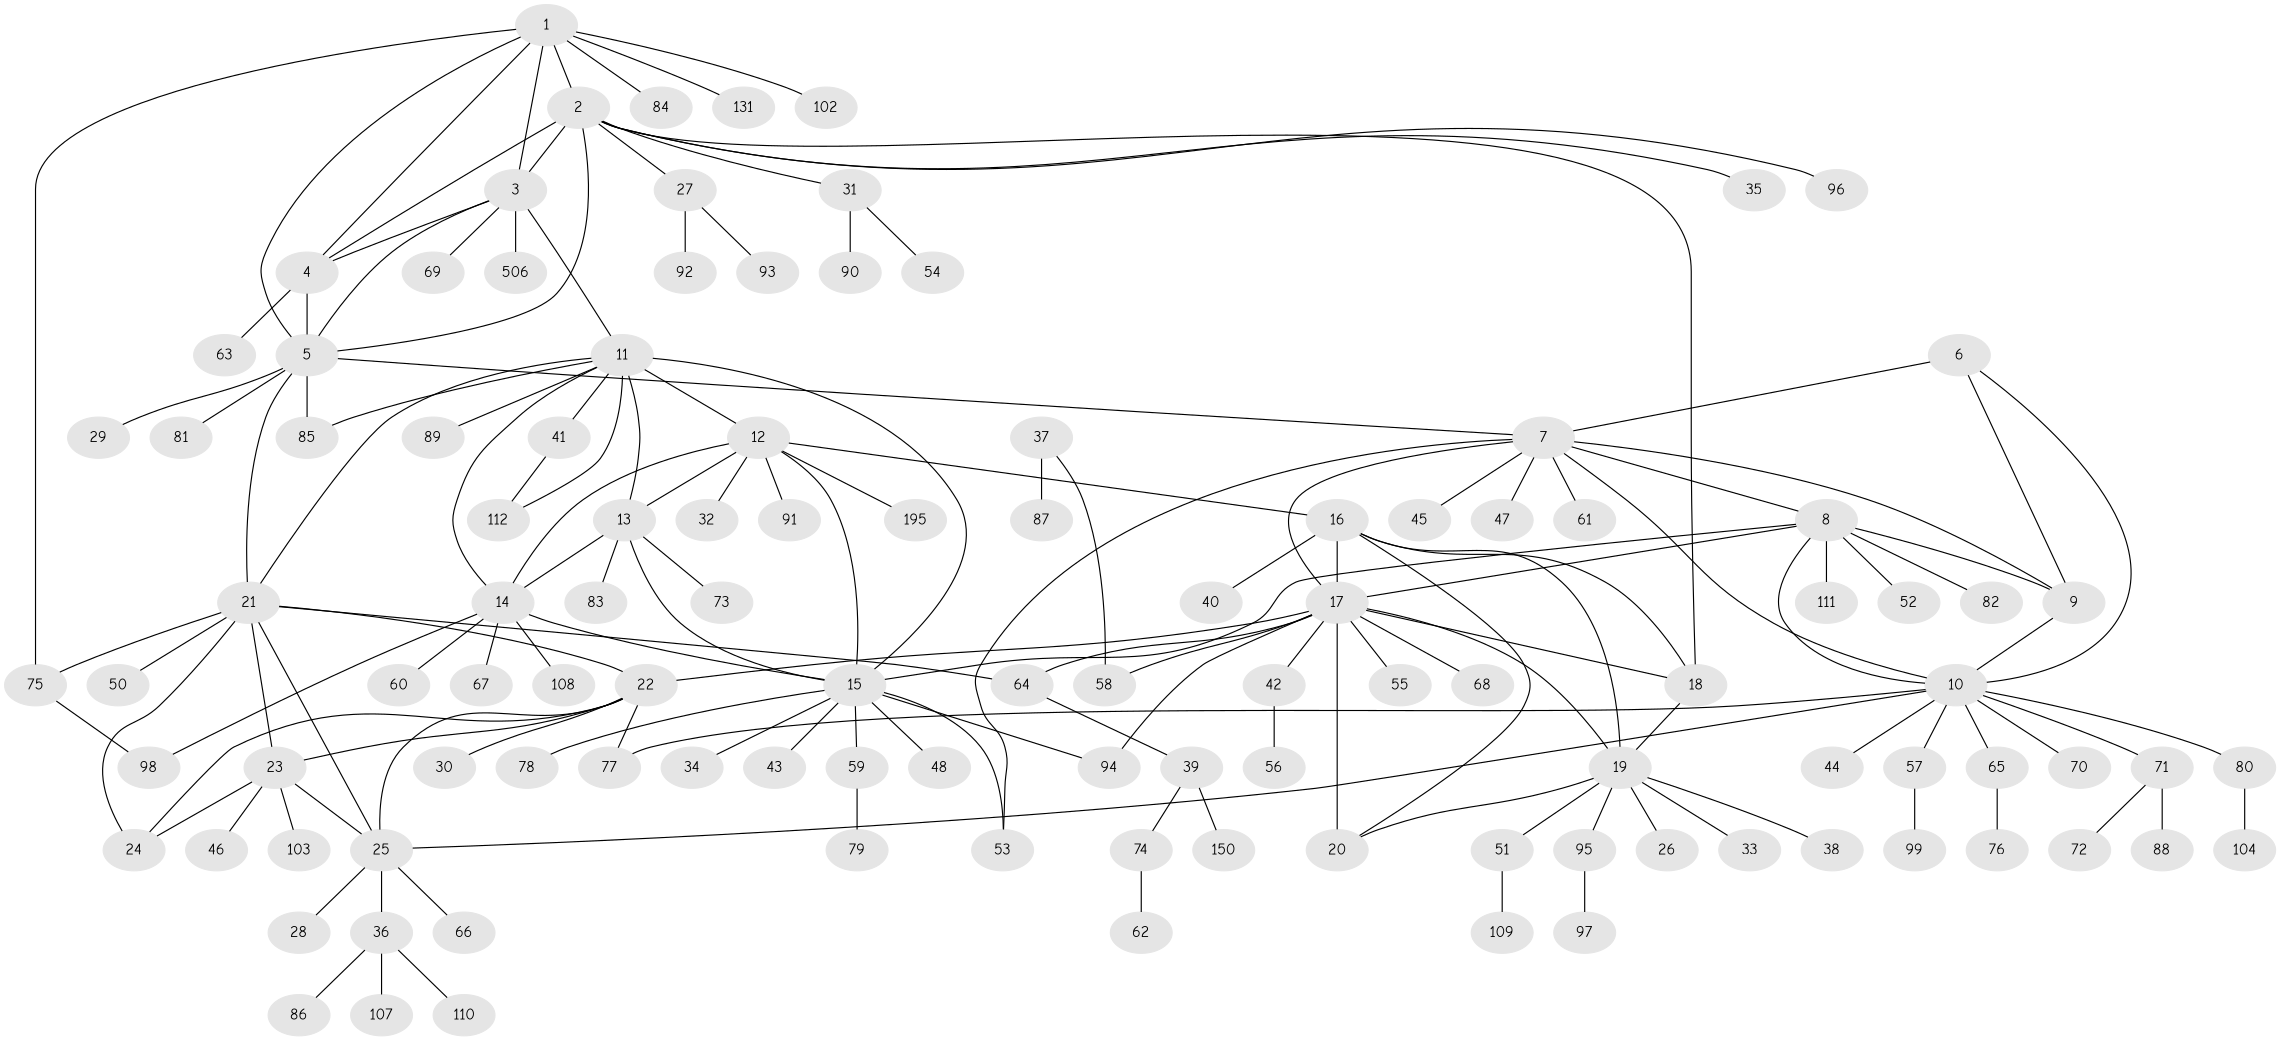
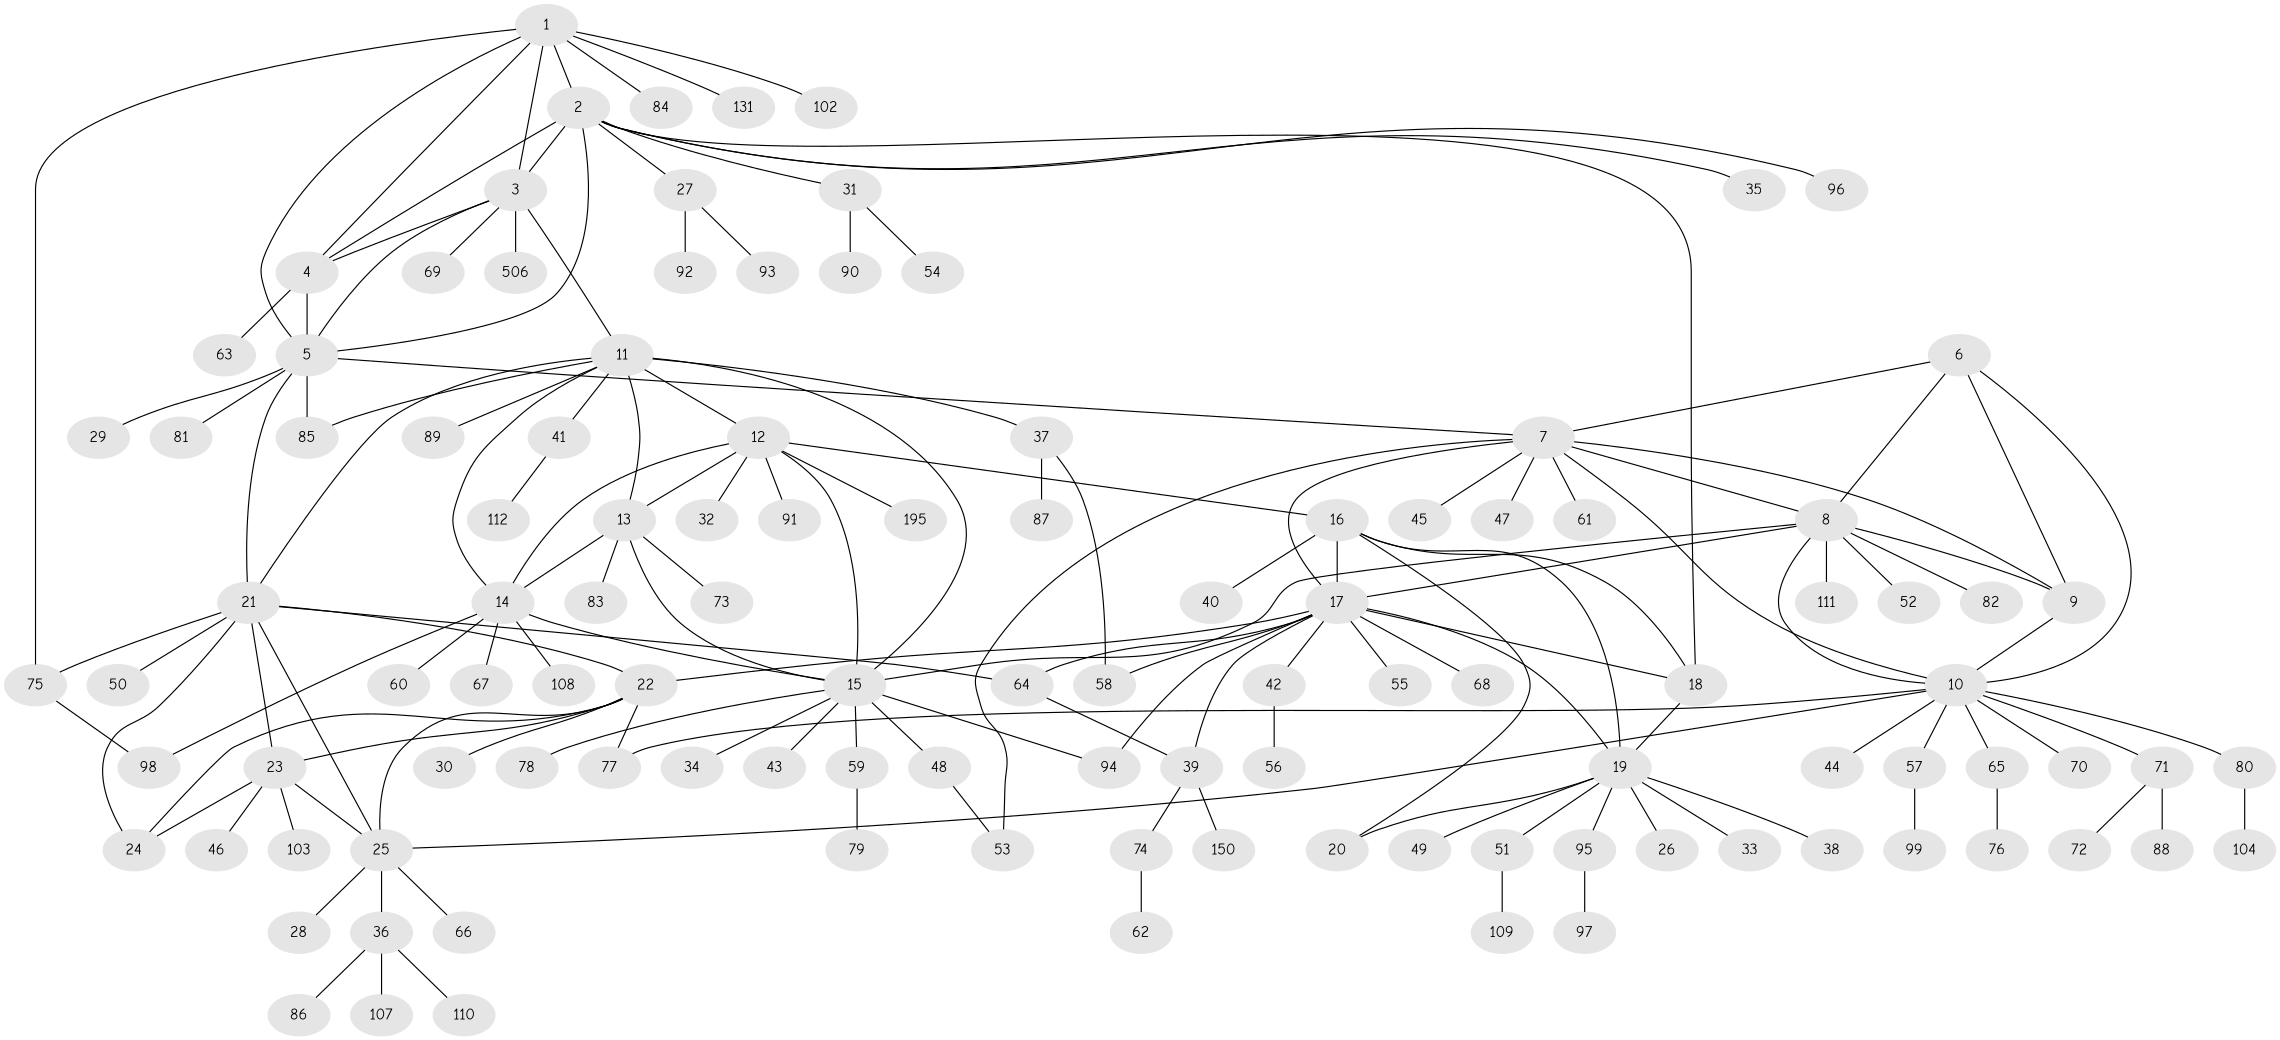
none -> (1893, 438)
(599, 460) -> (836, 383)
(1337, 726) -> (1234, 664)
(972, 737) -> (971, 809)
none -> (1420, 850)
